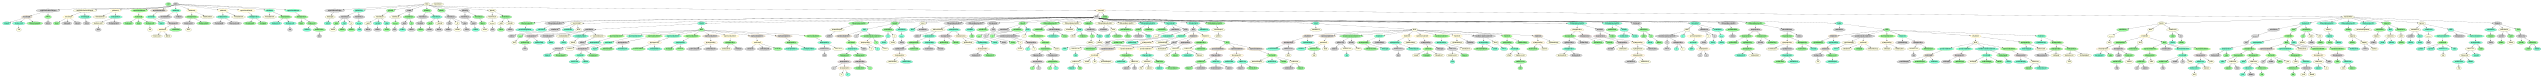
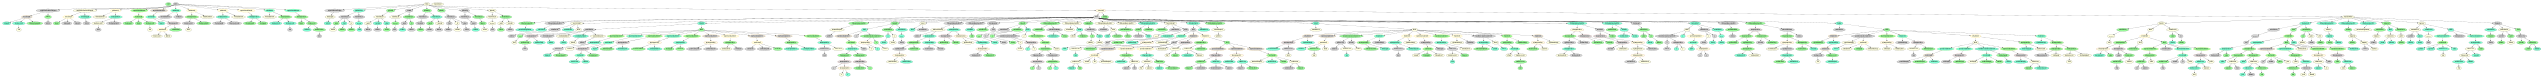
(1171, 23) -> (1171, 23)
